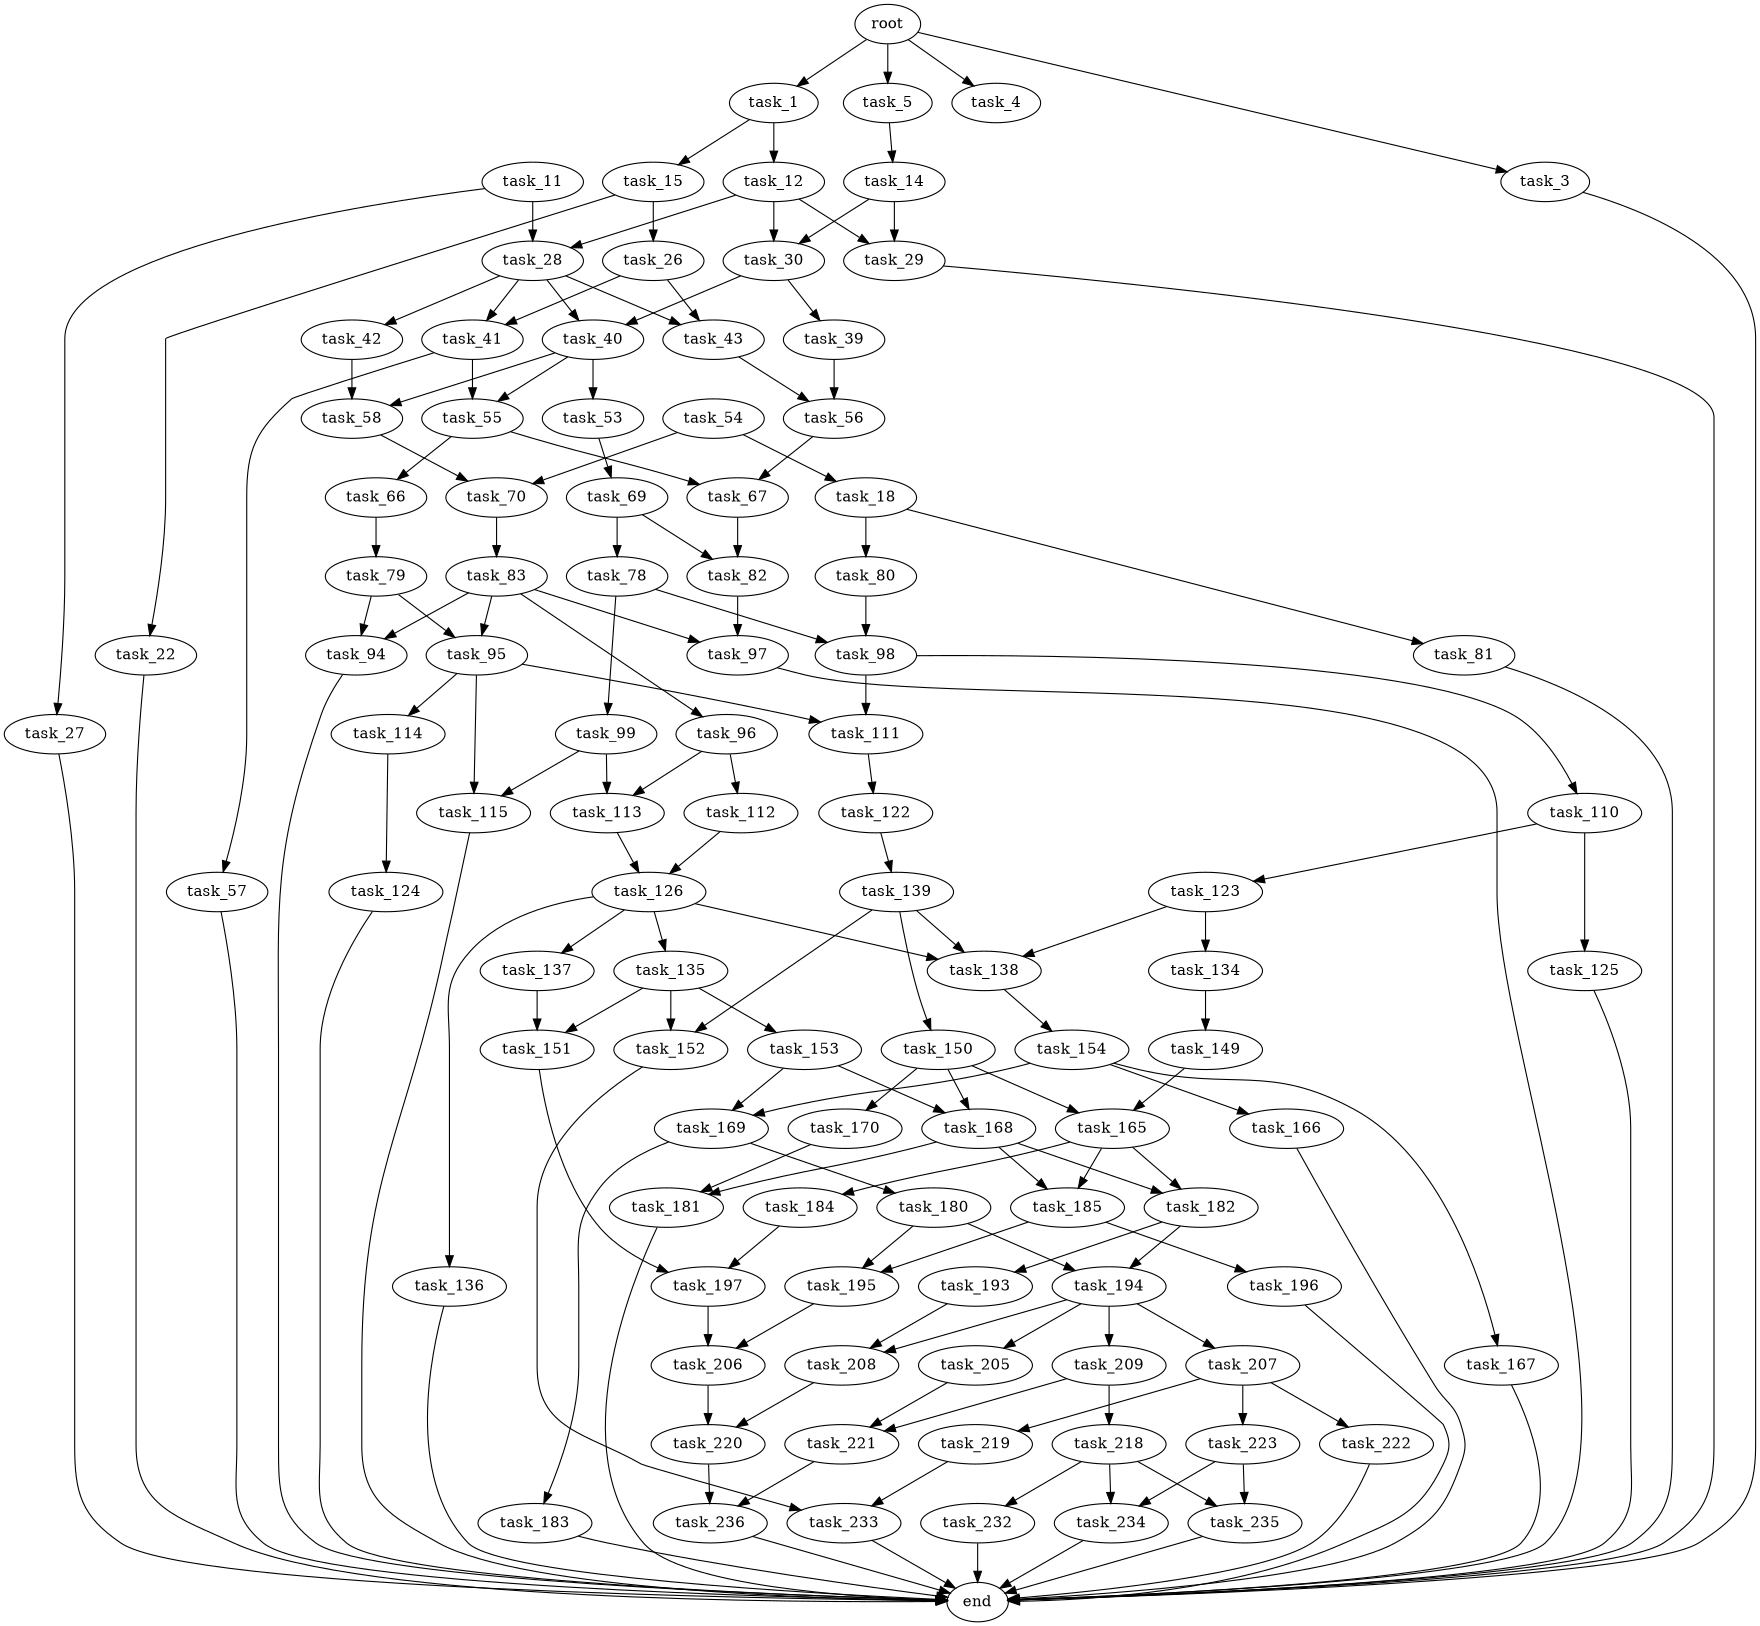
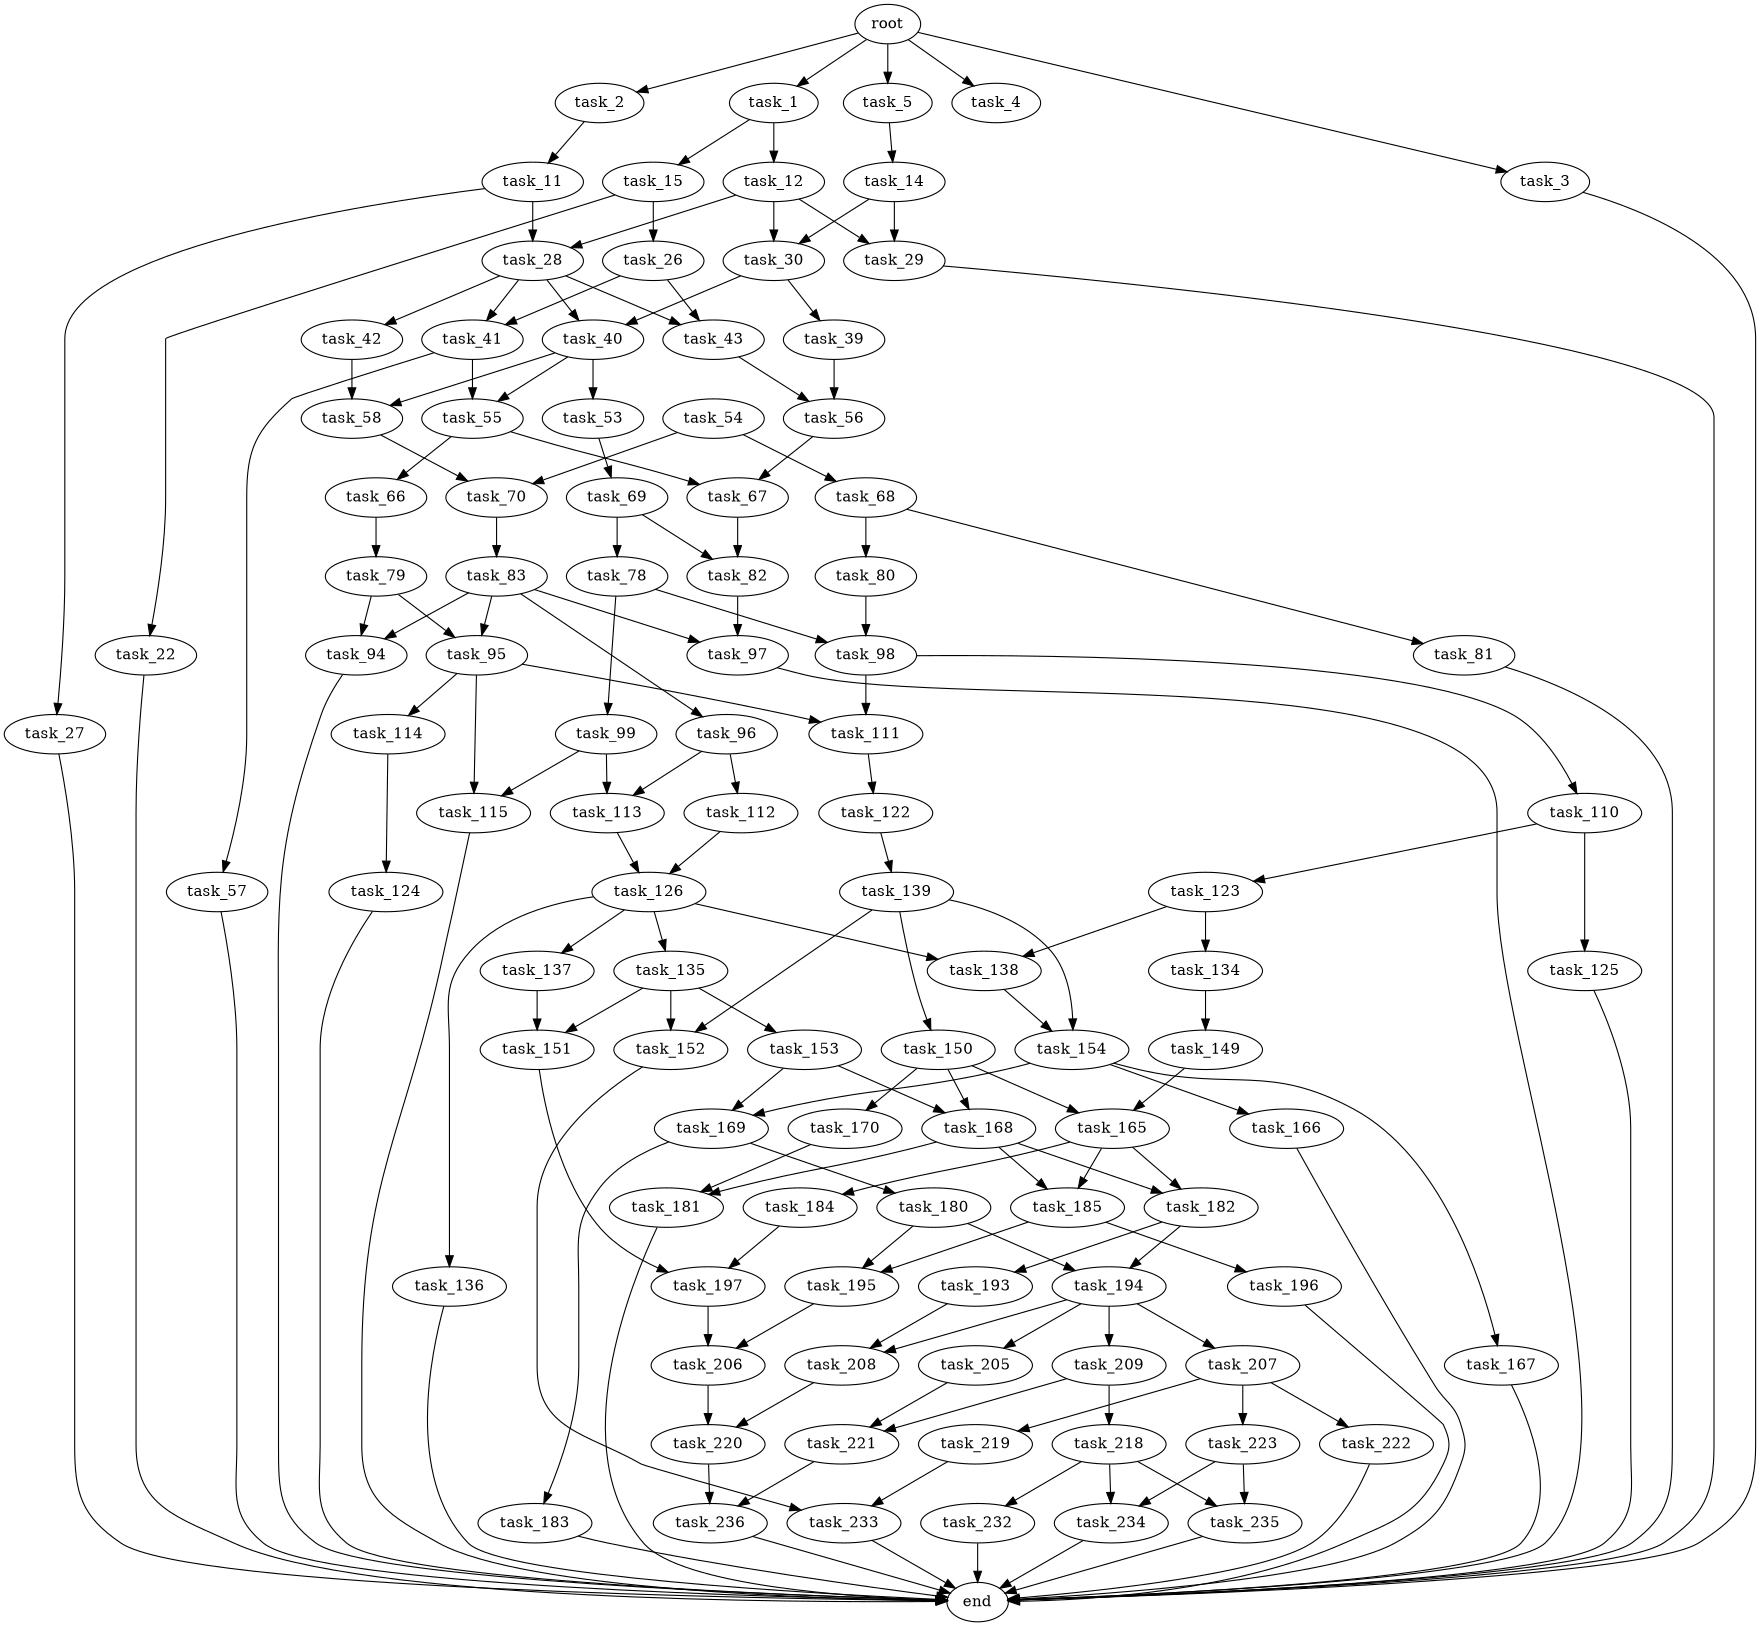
none -> (600, 103)
(866, 498) -> (866, 498)
(936, 928) -> (1035, 936)
